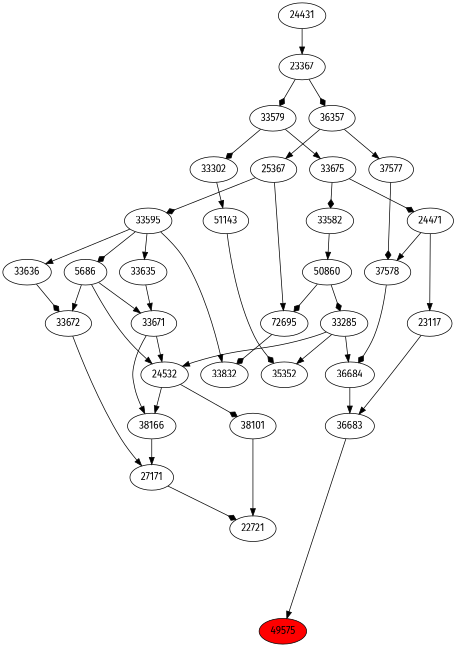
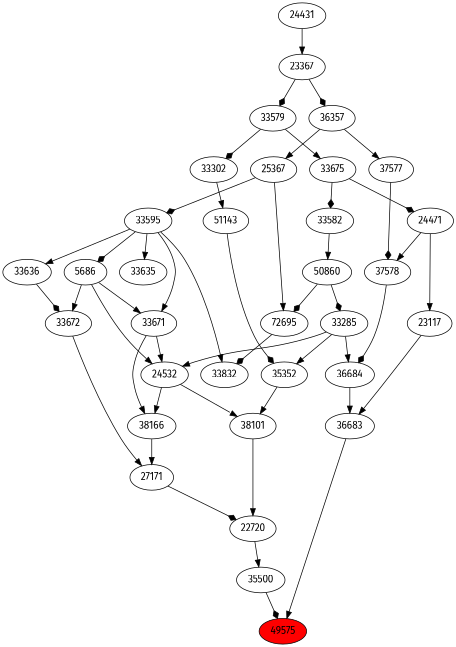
(148, 294) -> (175, 267)
none -> (271, 397)
(205, 398) -> (205, 398)
(253, 529) -> (253, 529)
none -> (261, 580)
